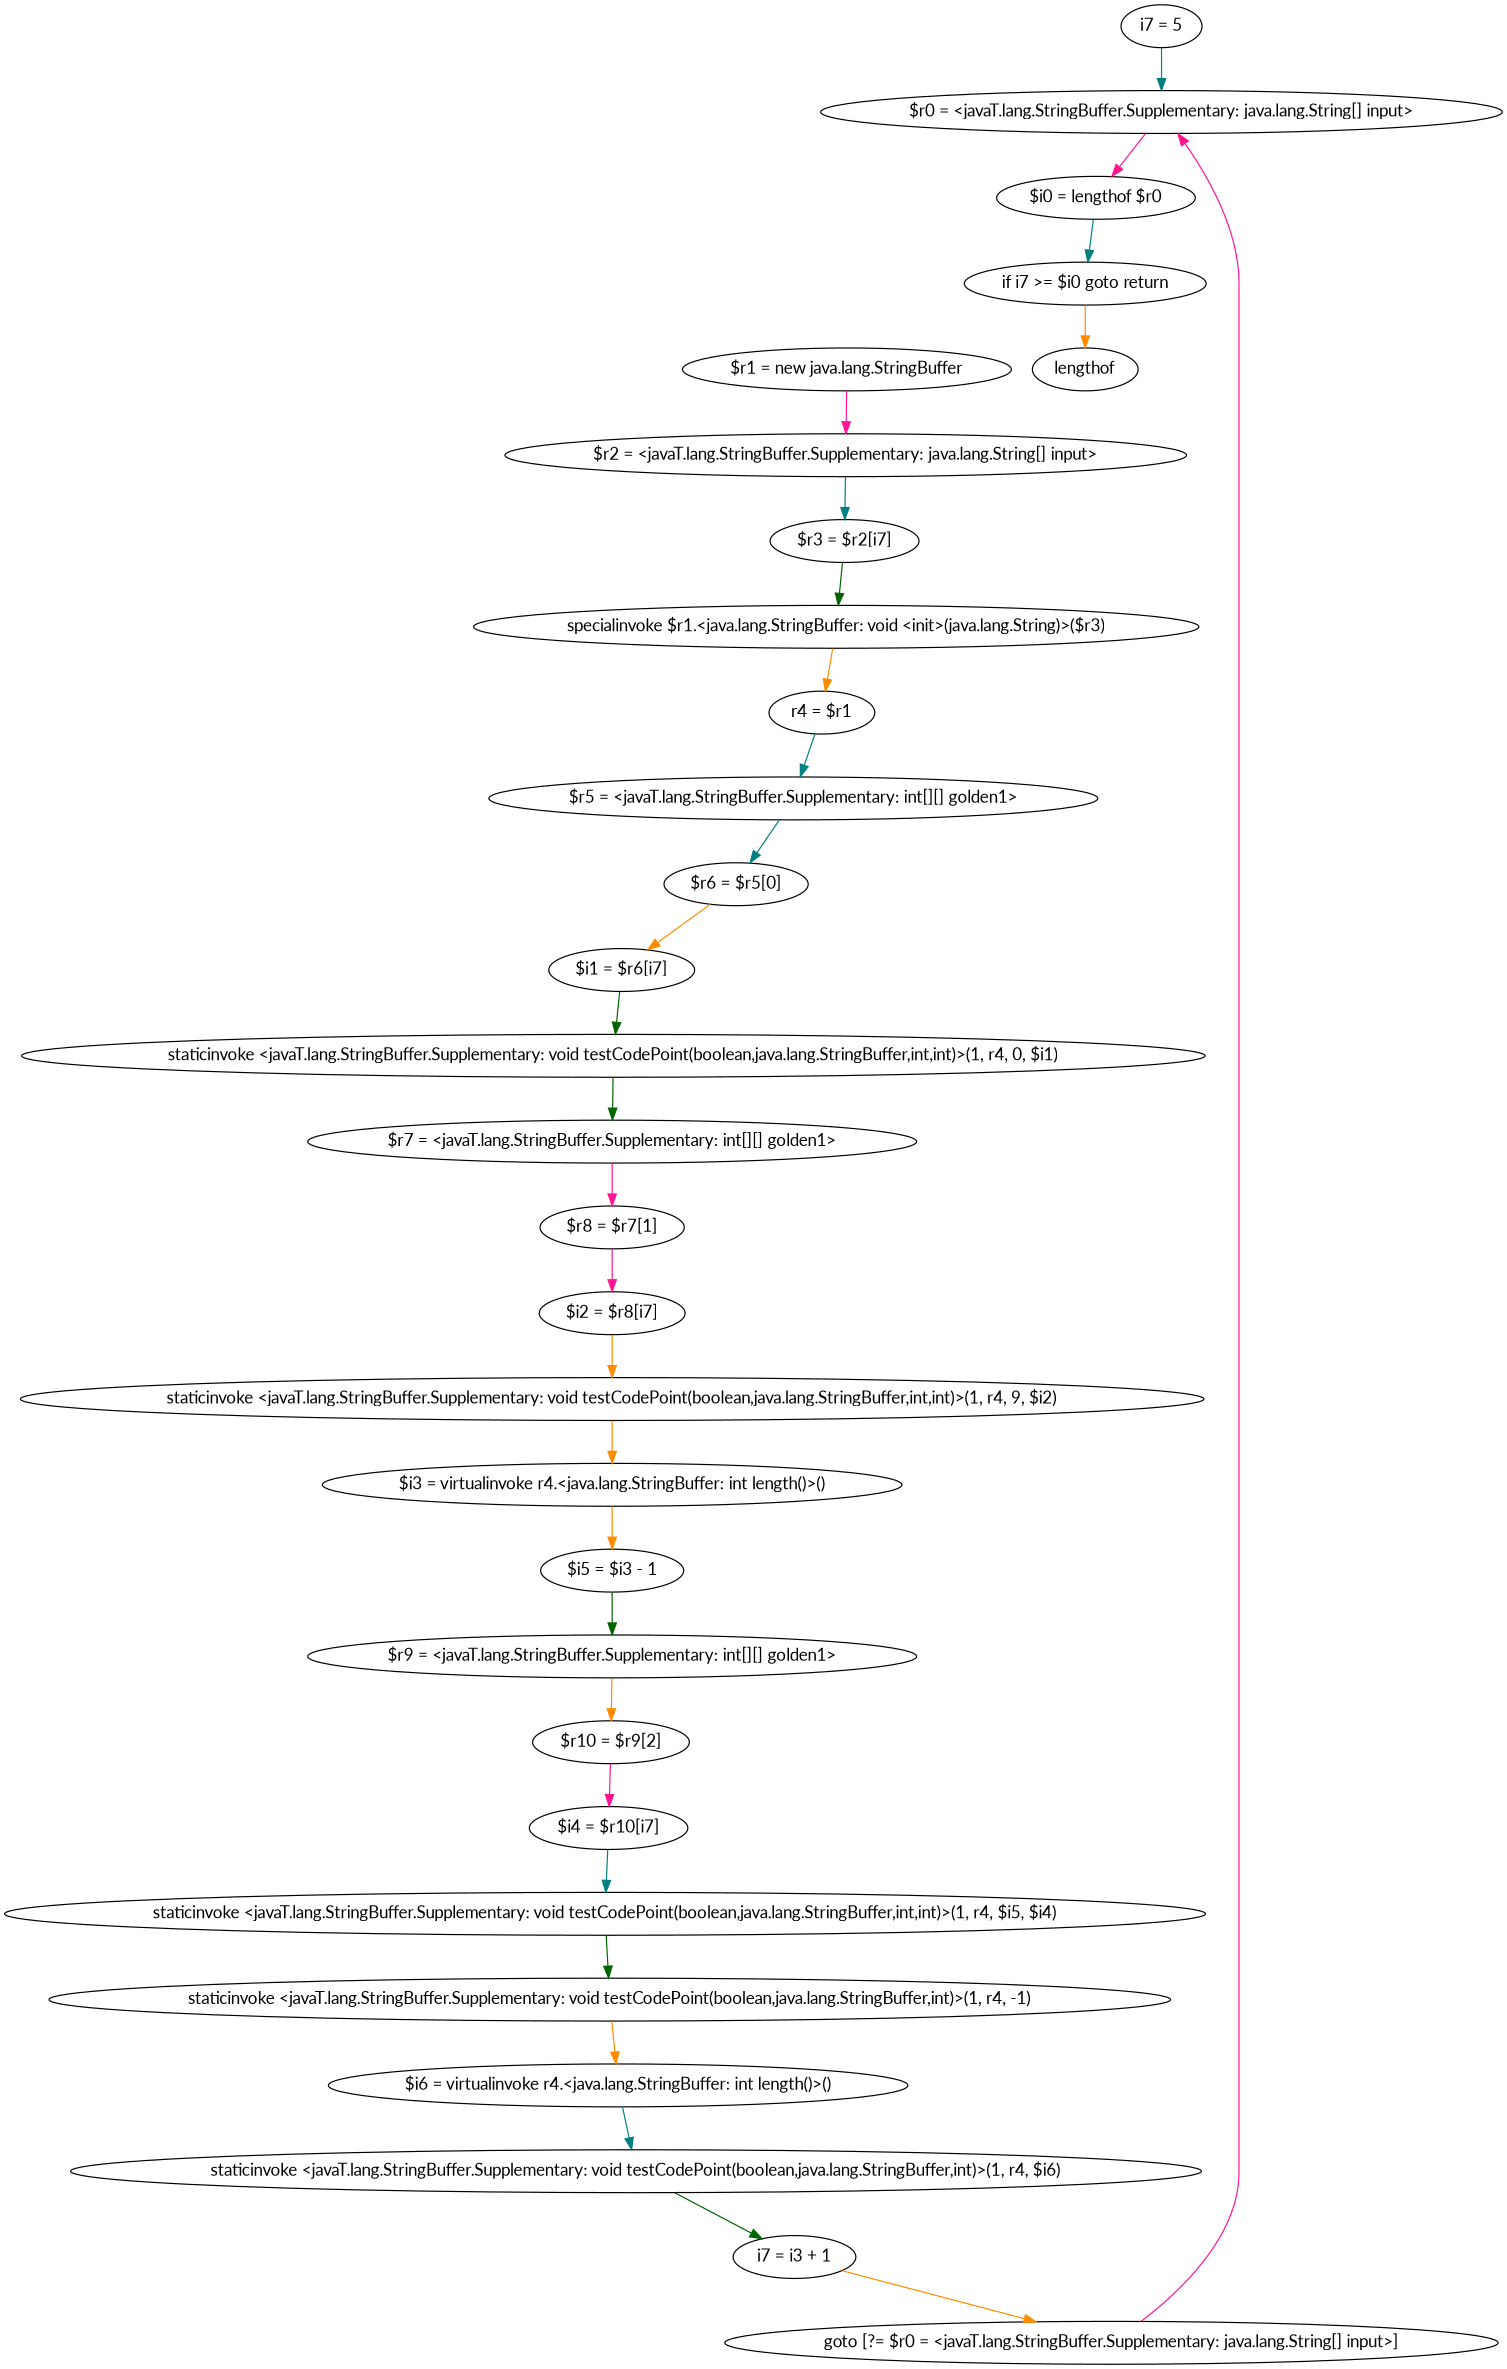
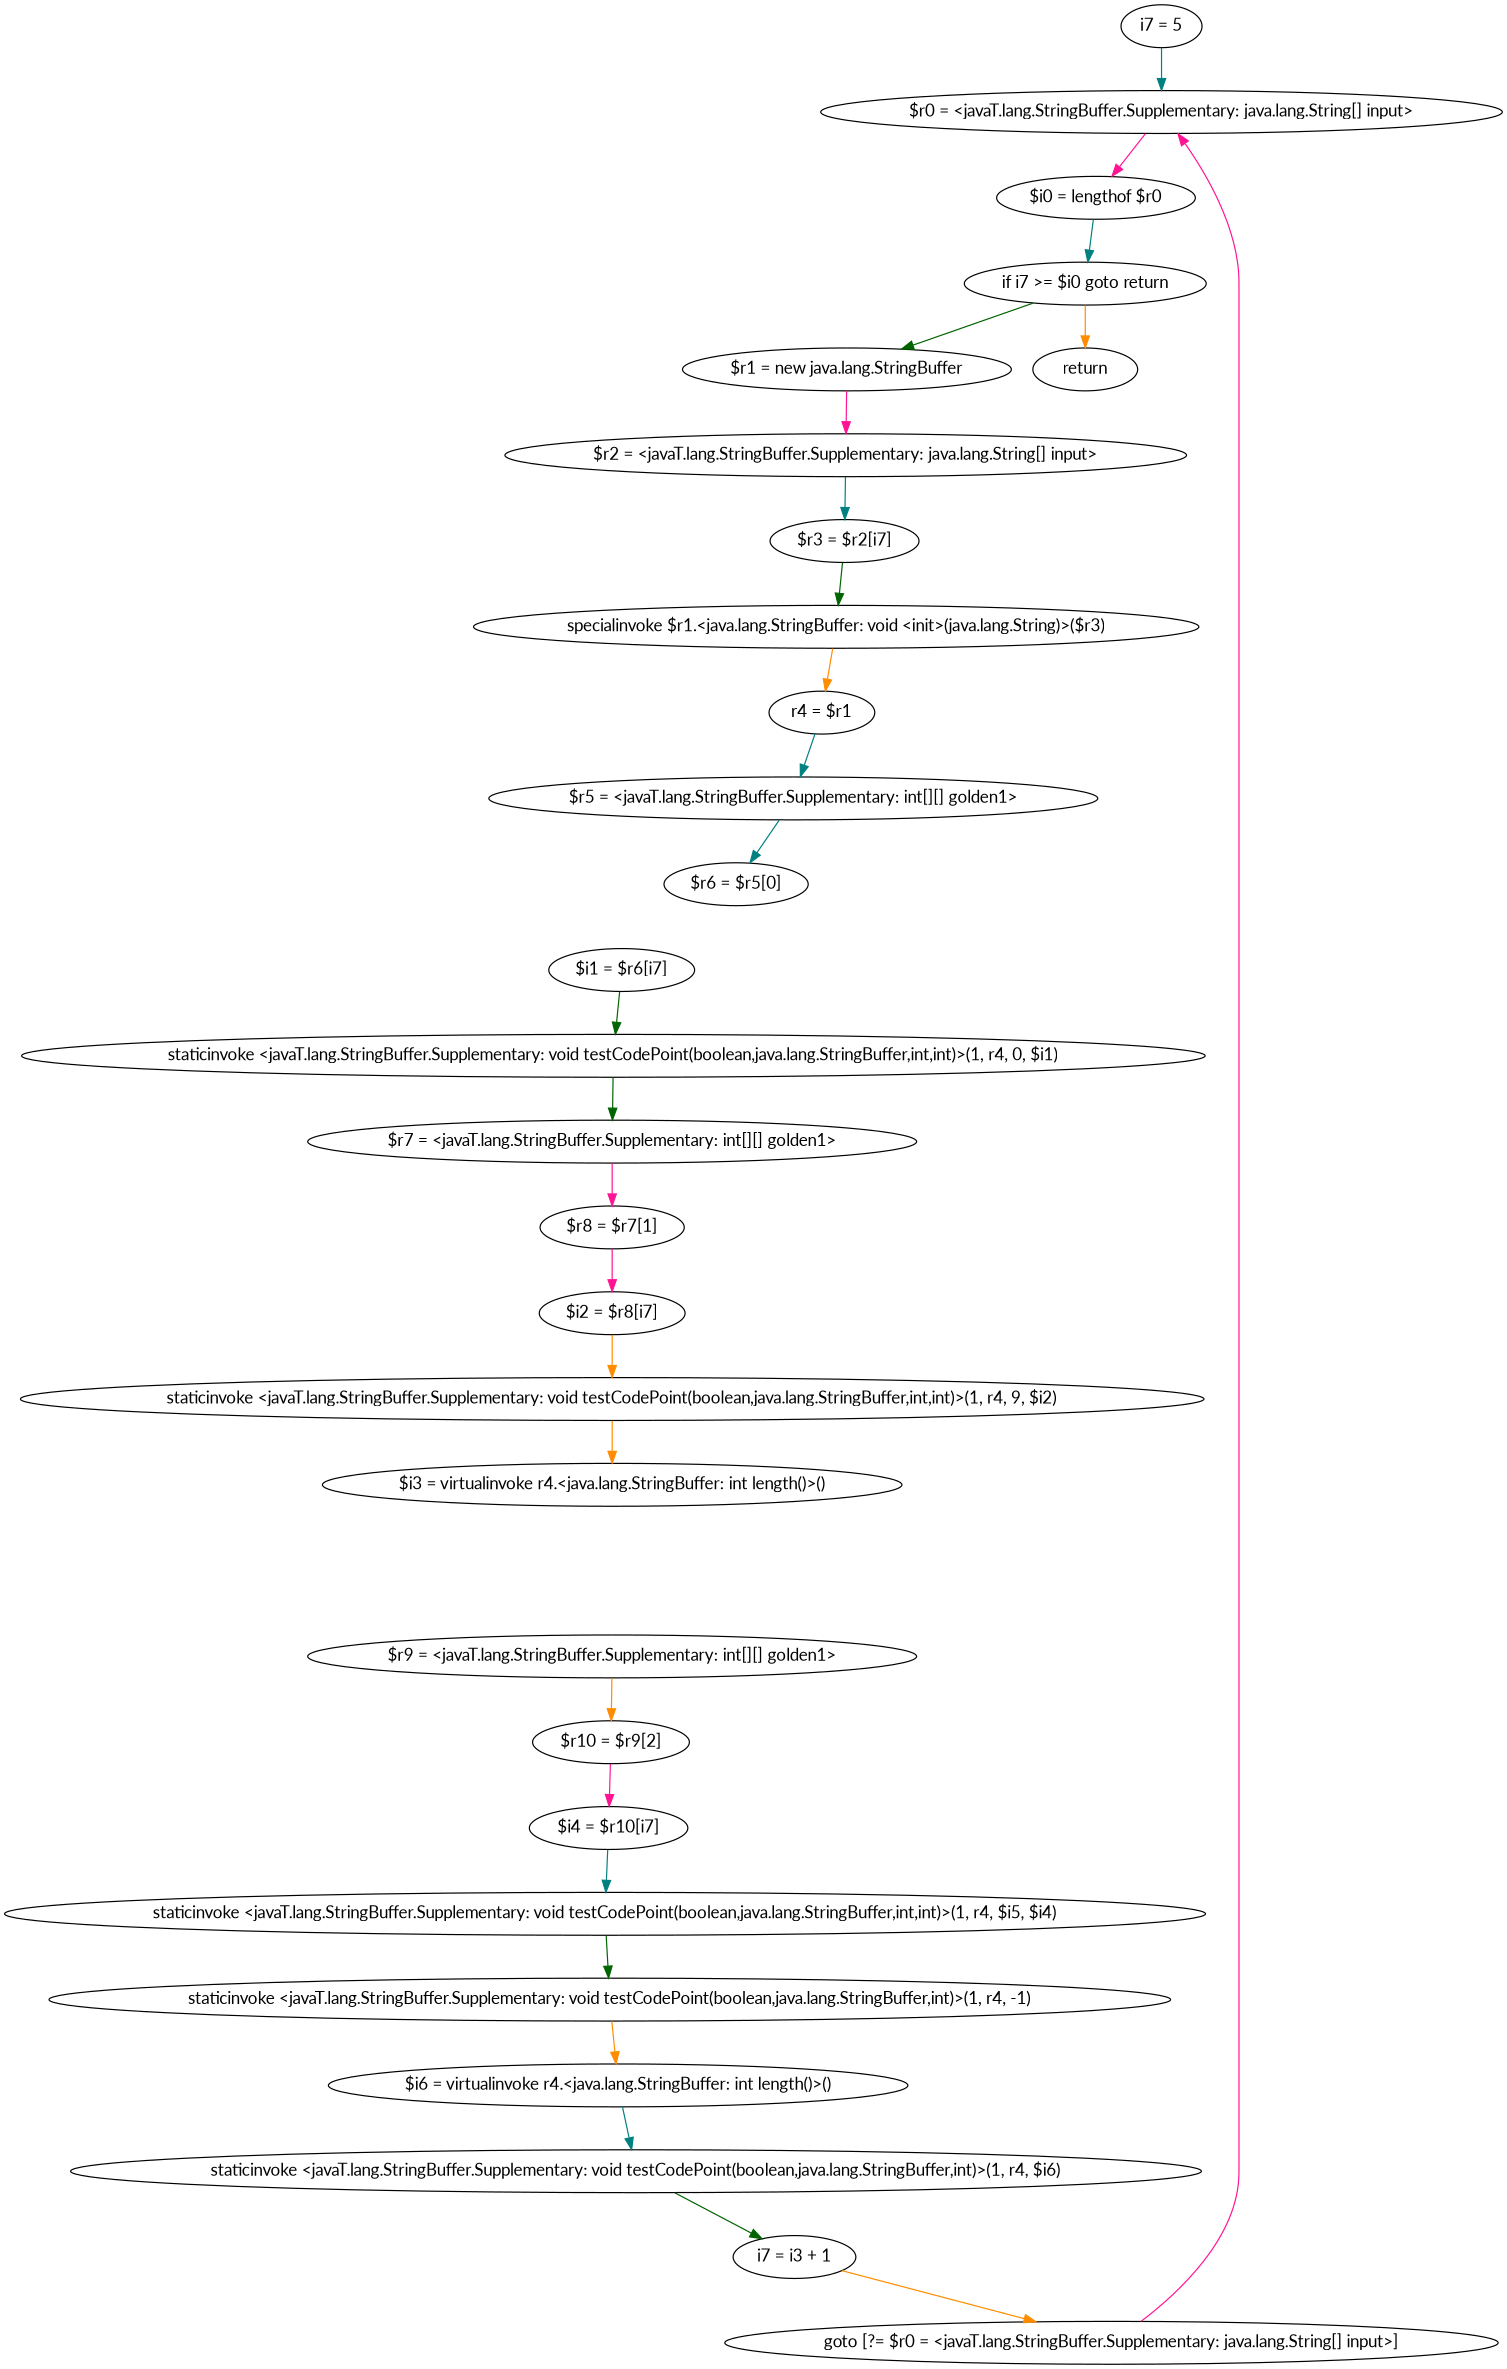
none -> (973, 324)
(1085, 369) -> (1085, 369)
(684, 923) -> none
(612, 1571) -> none
